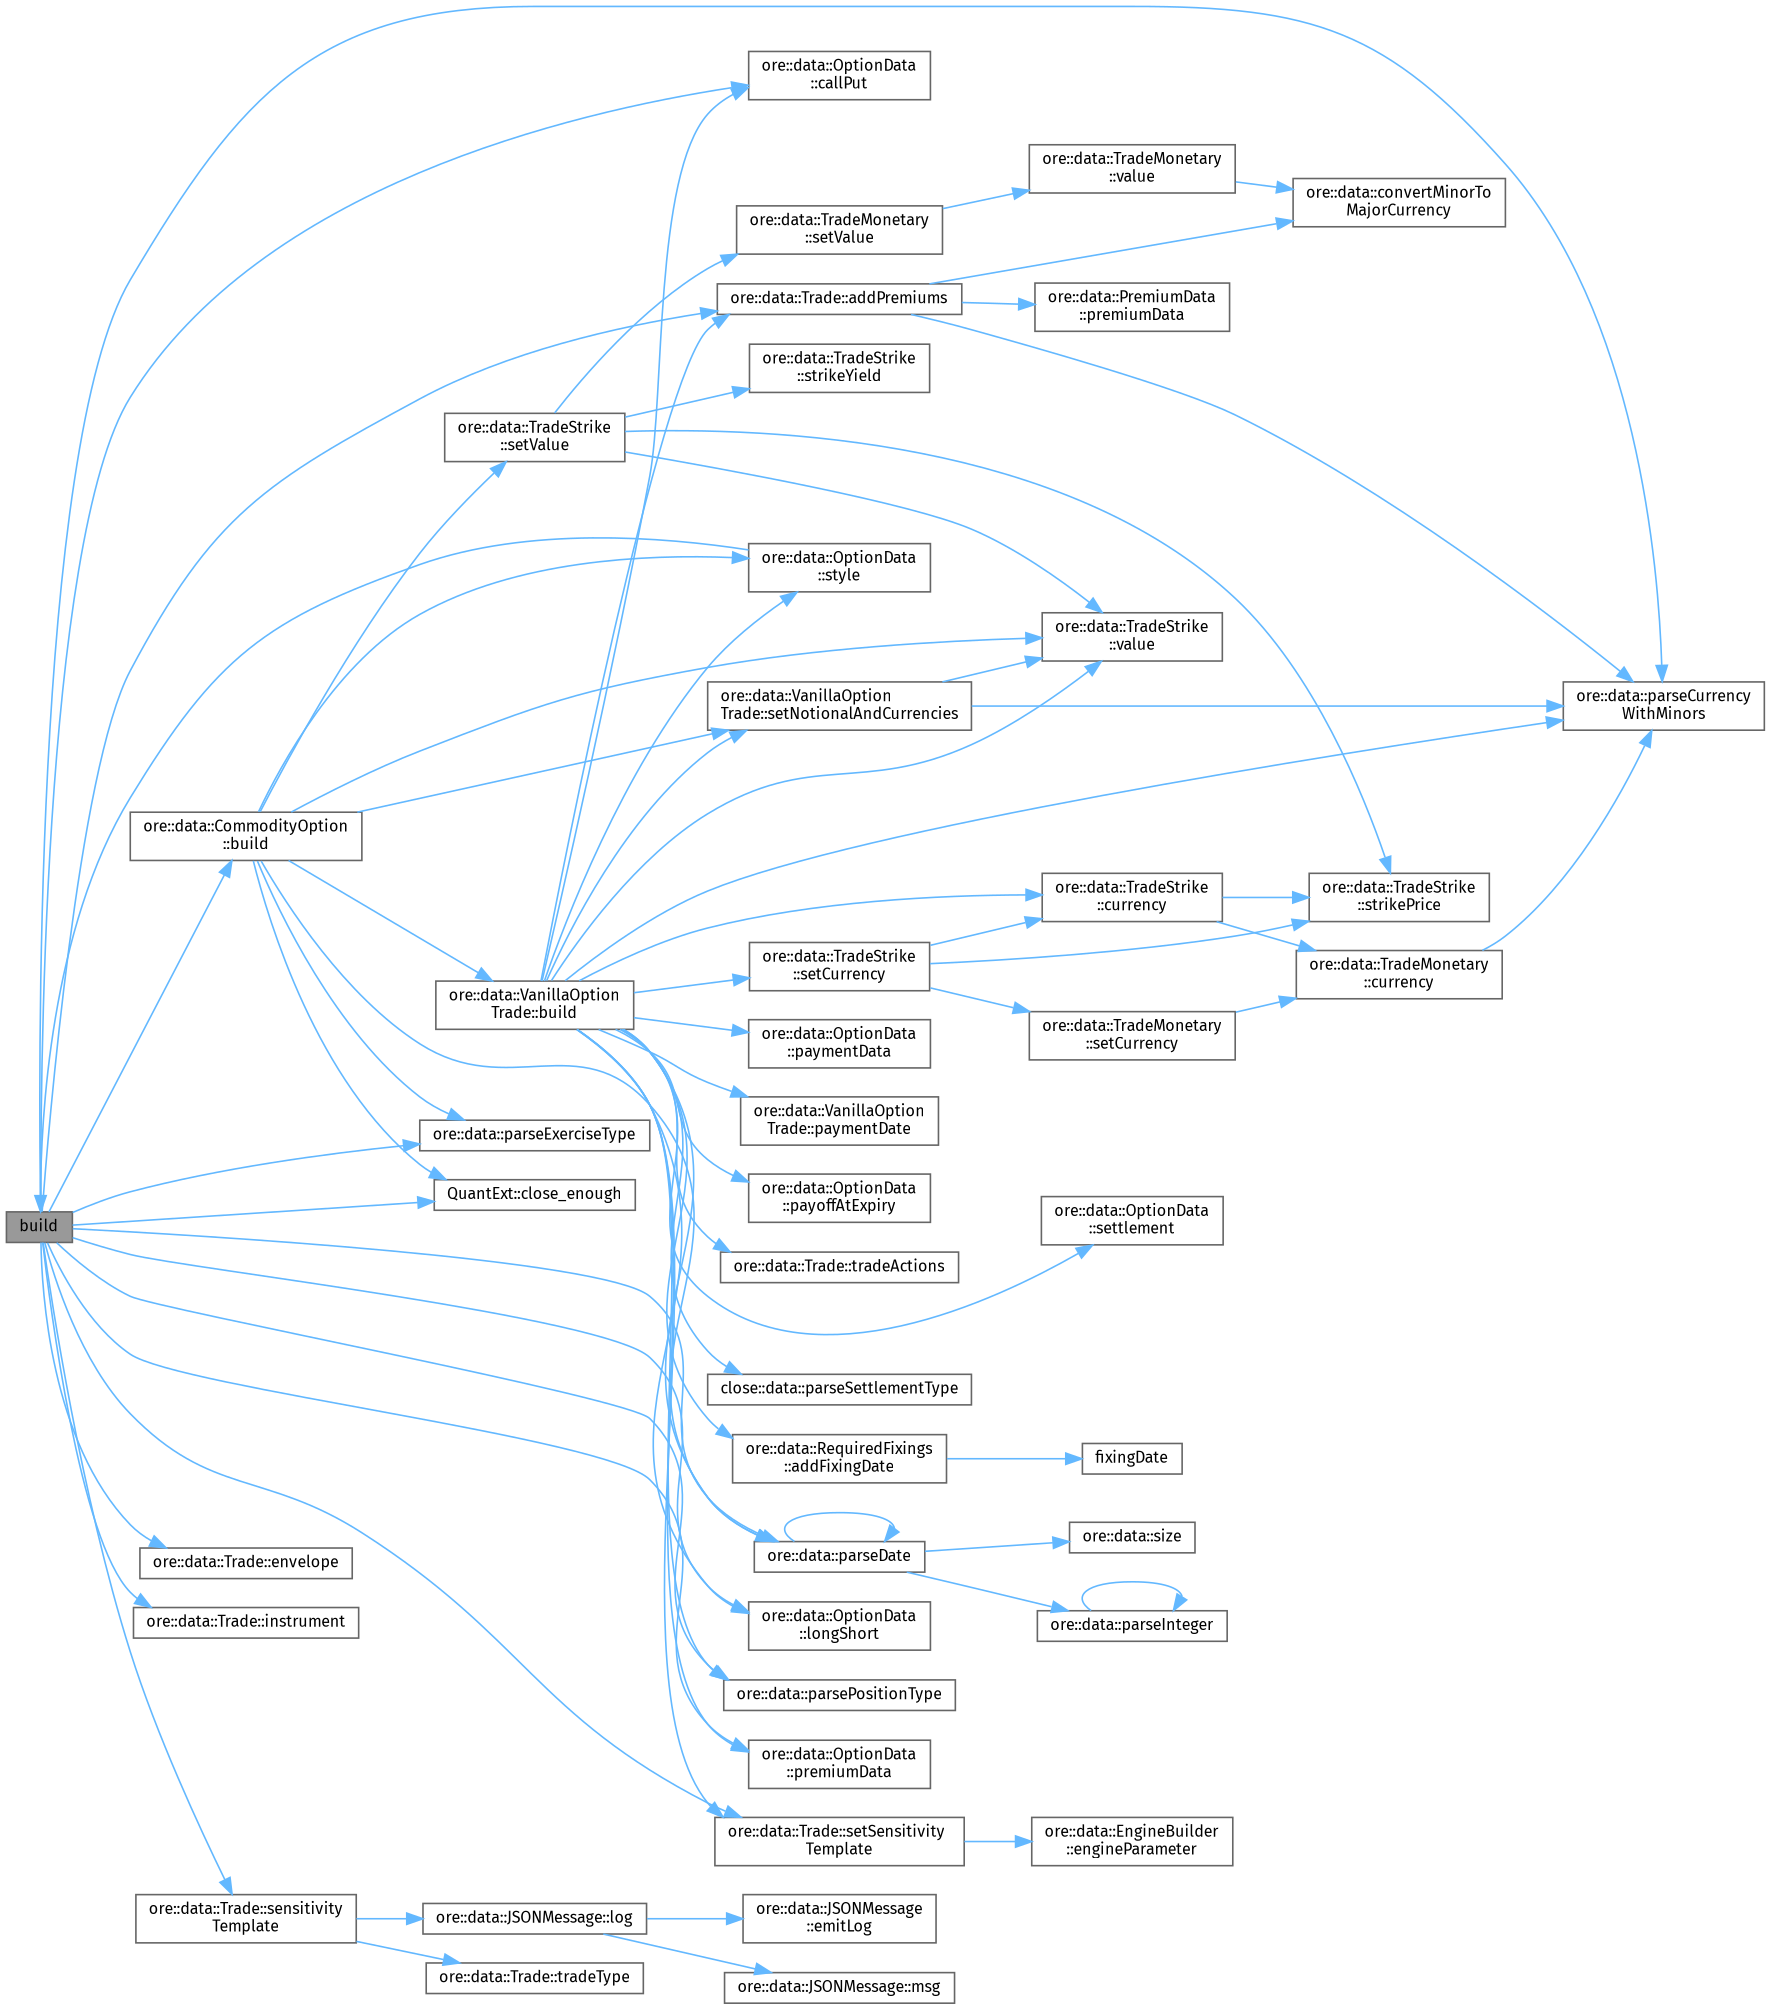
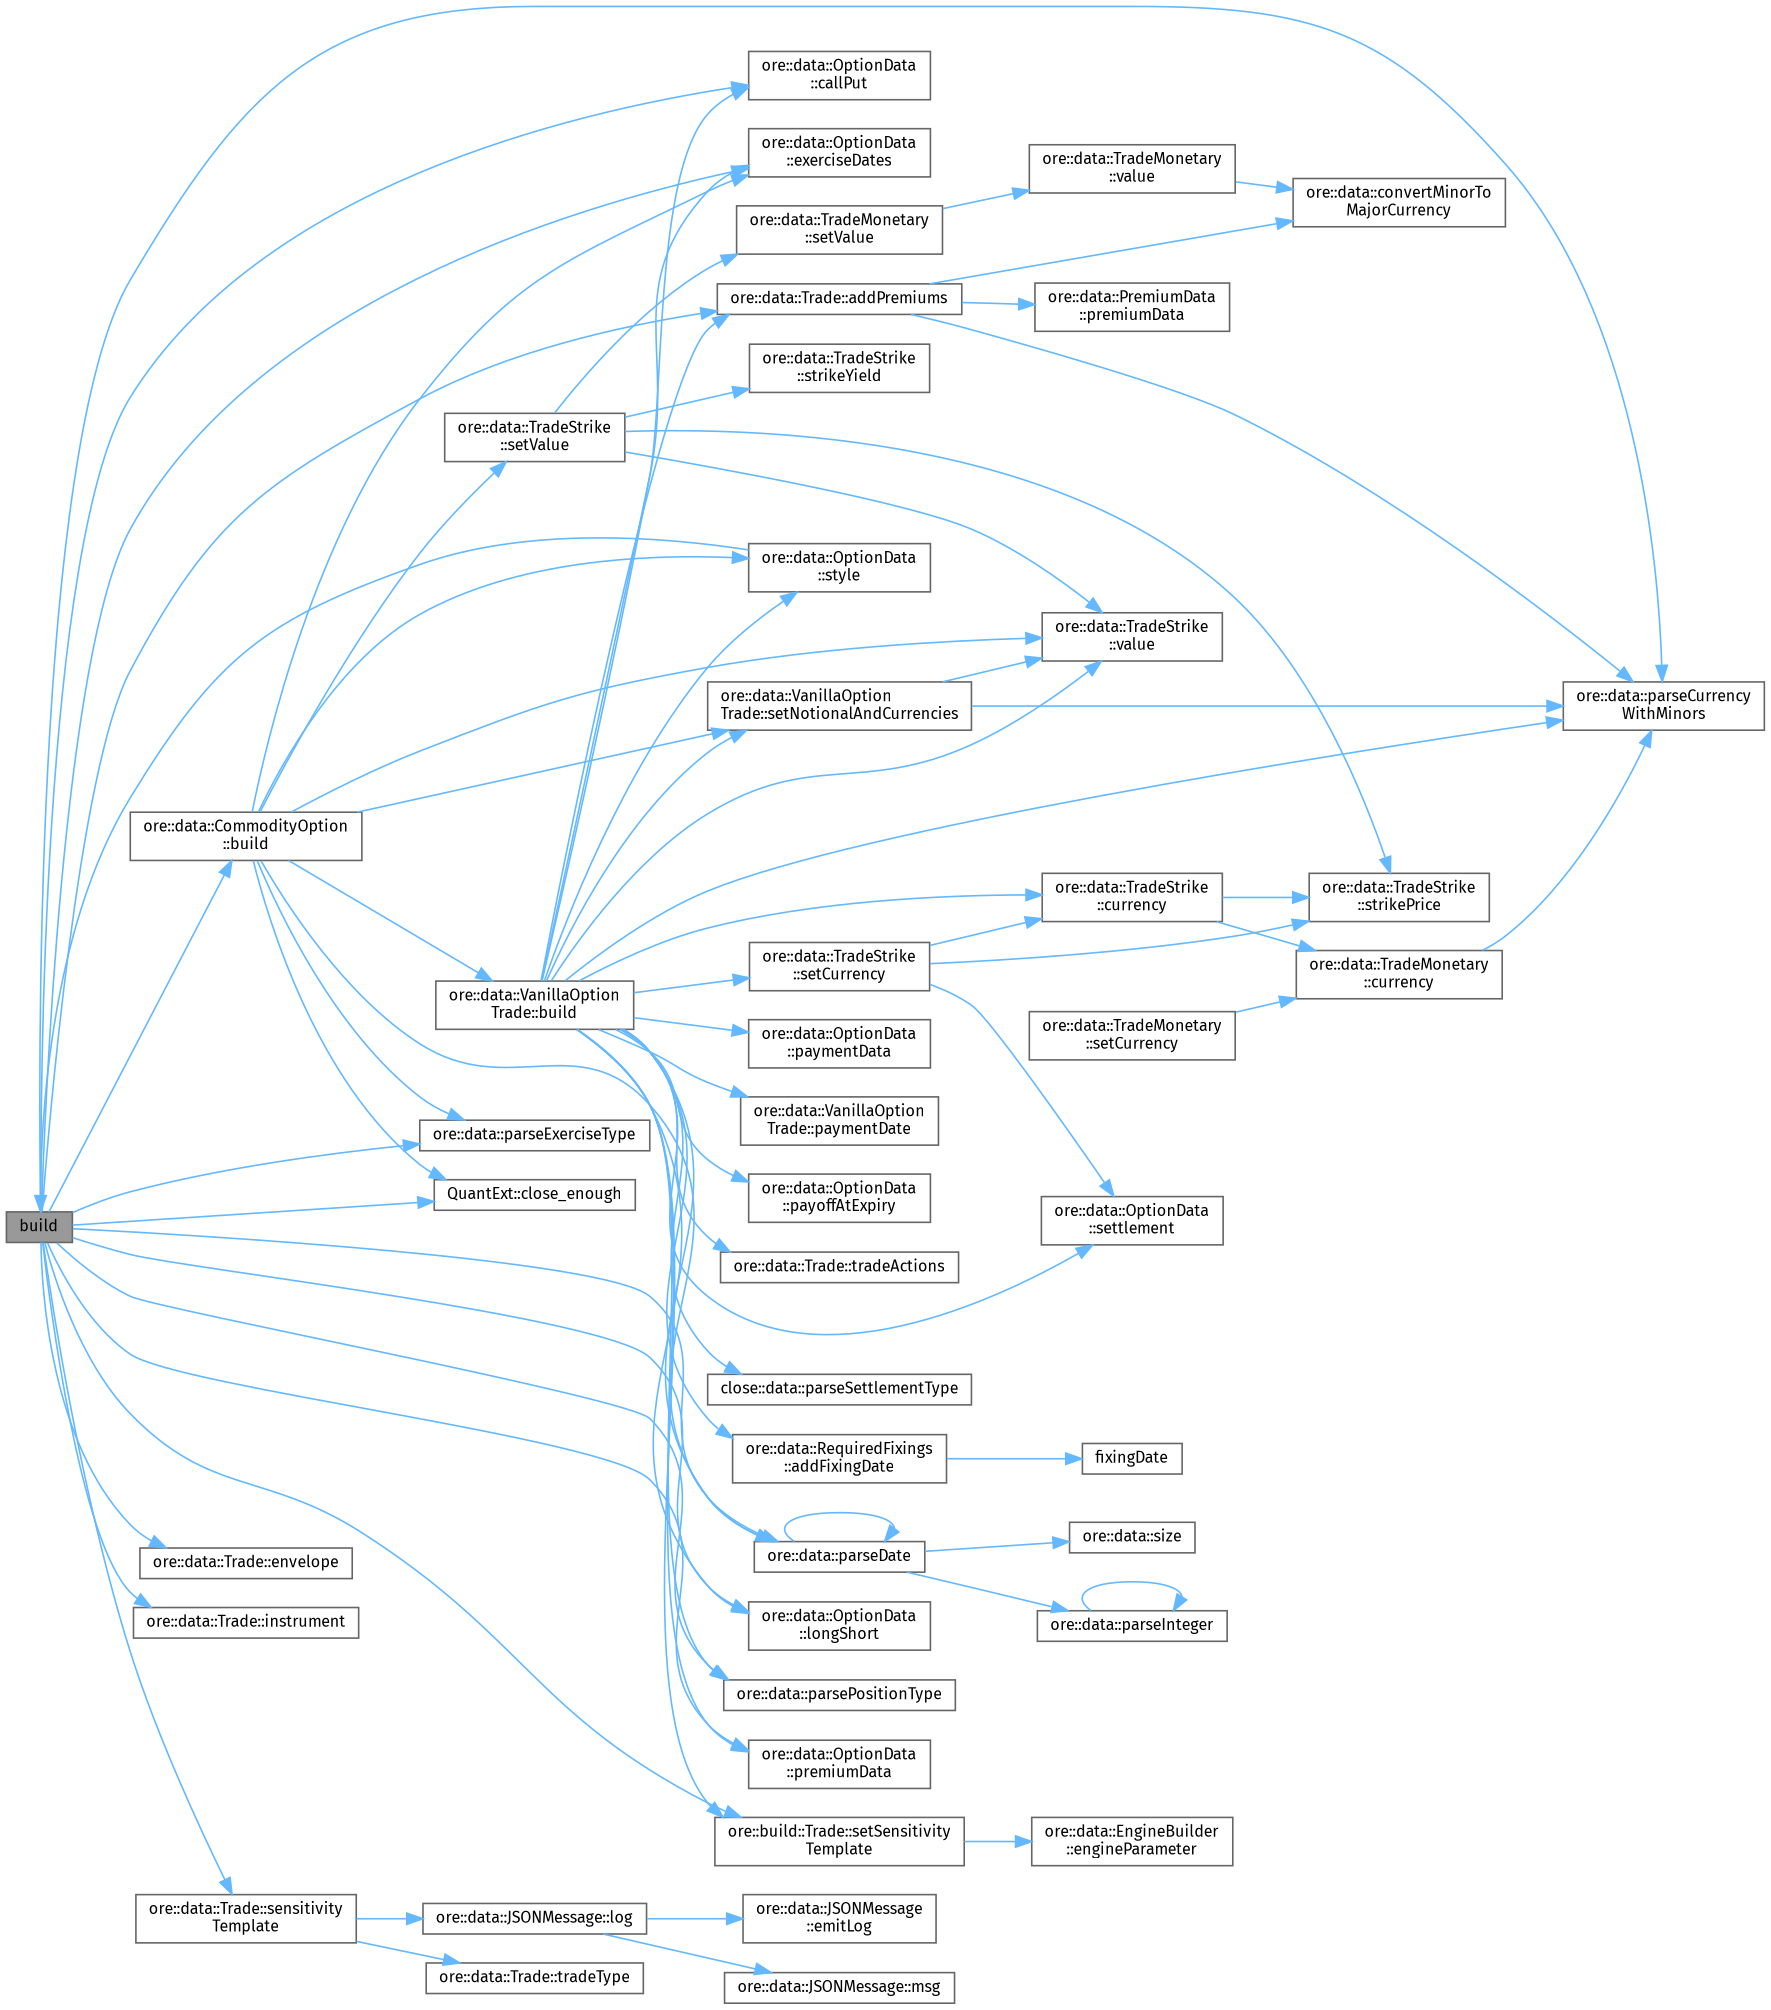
none -> (840, 153)
(972, 998) -> (1027, 1073)
(840, 1842) -> (840, 1842)
